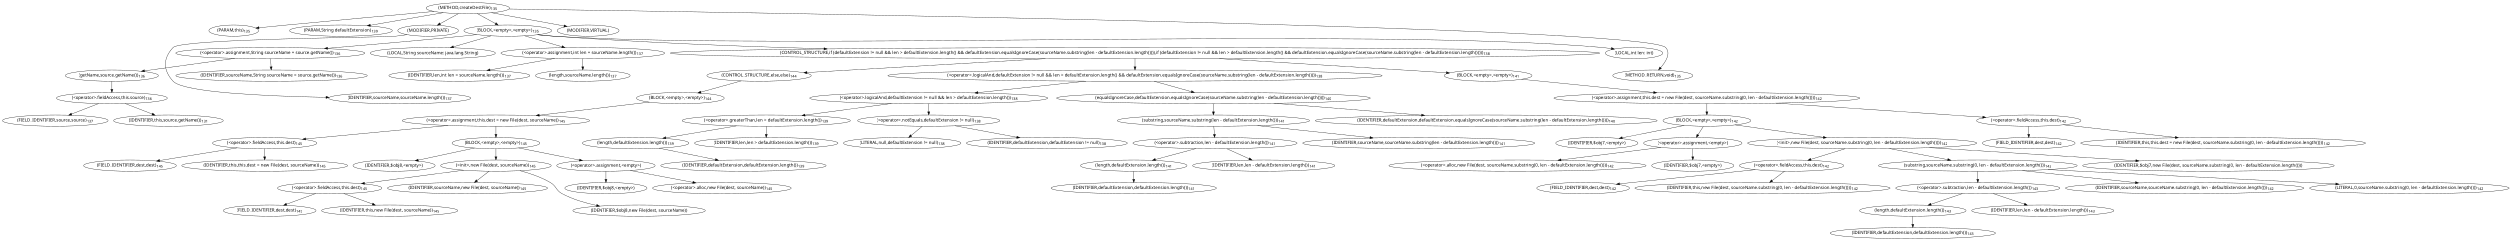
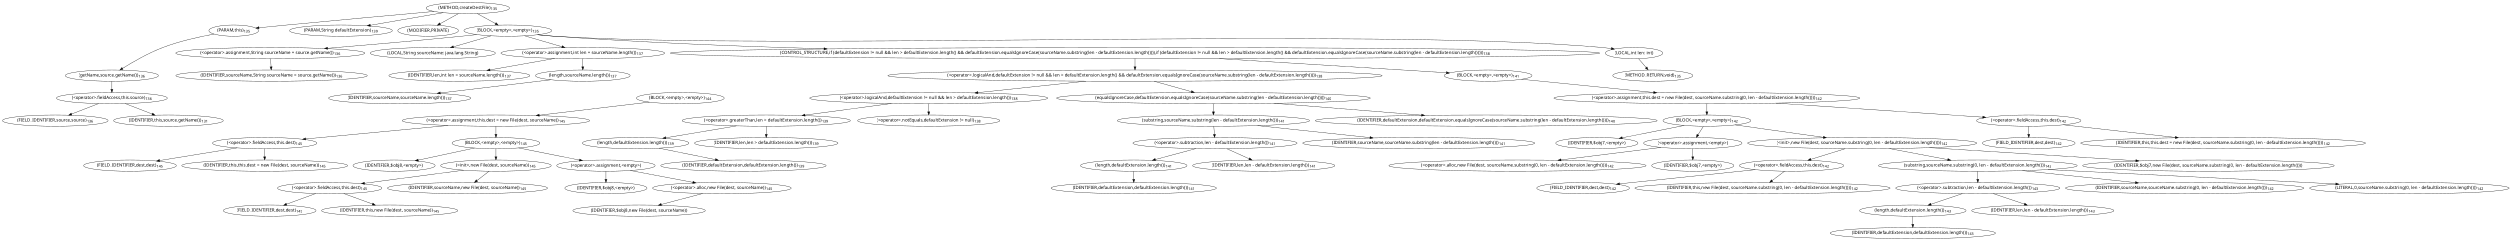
(1099, 20) -> (1642, 63)
(588, 31) -> none
(194, 44) -> (496, 86)
(190, 65) -> (166, 46)
(759, 76) -> none
(90, 120) -> (90, 120)
(902, 143) -> none
(1047, 143) -> none
(557, 190) -> (682, 199)
